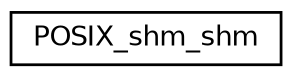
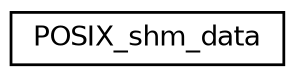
(146, 39) -> (147, 39)
